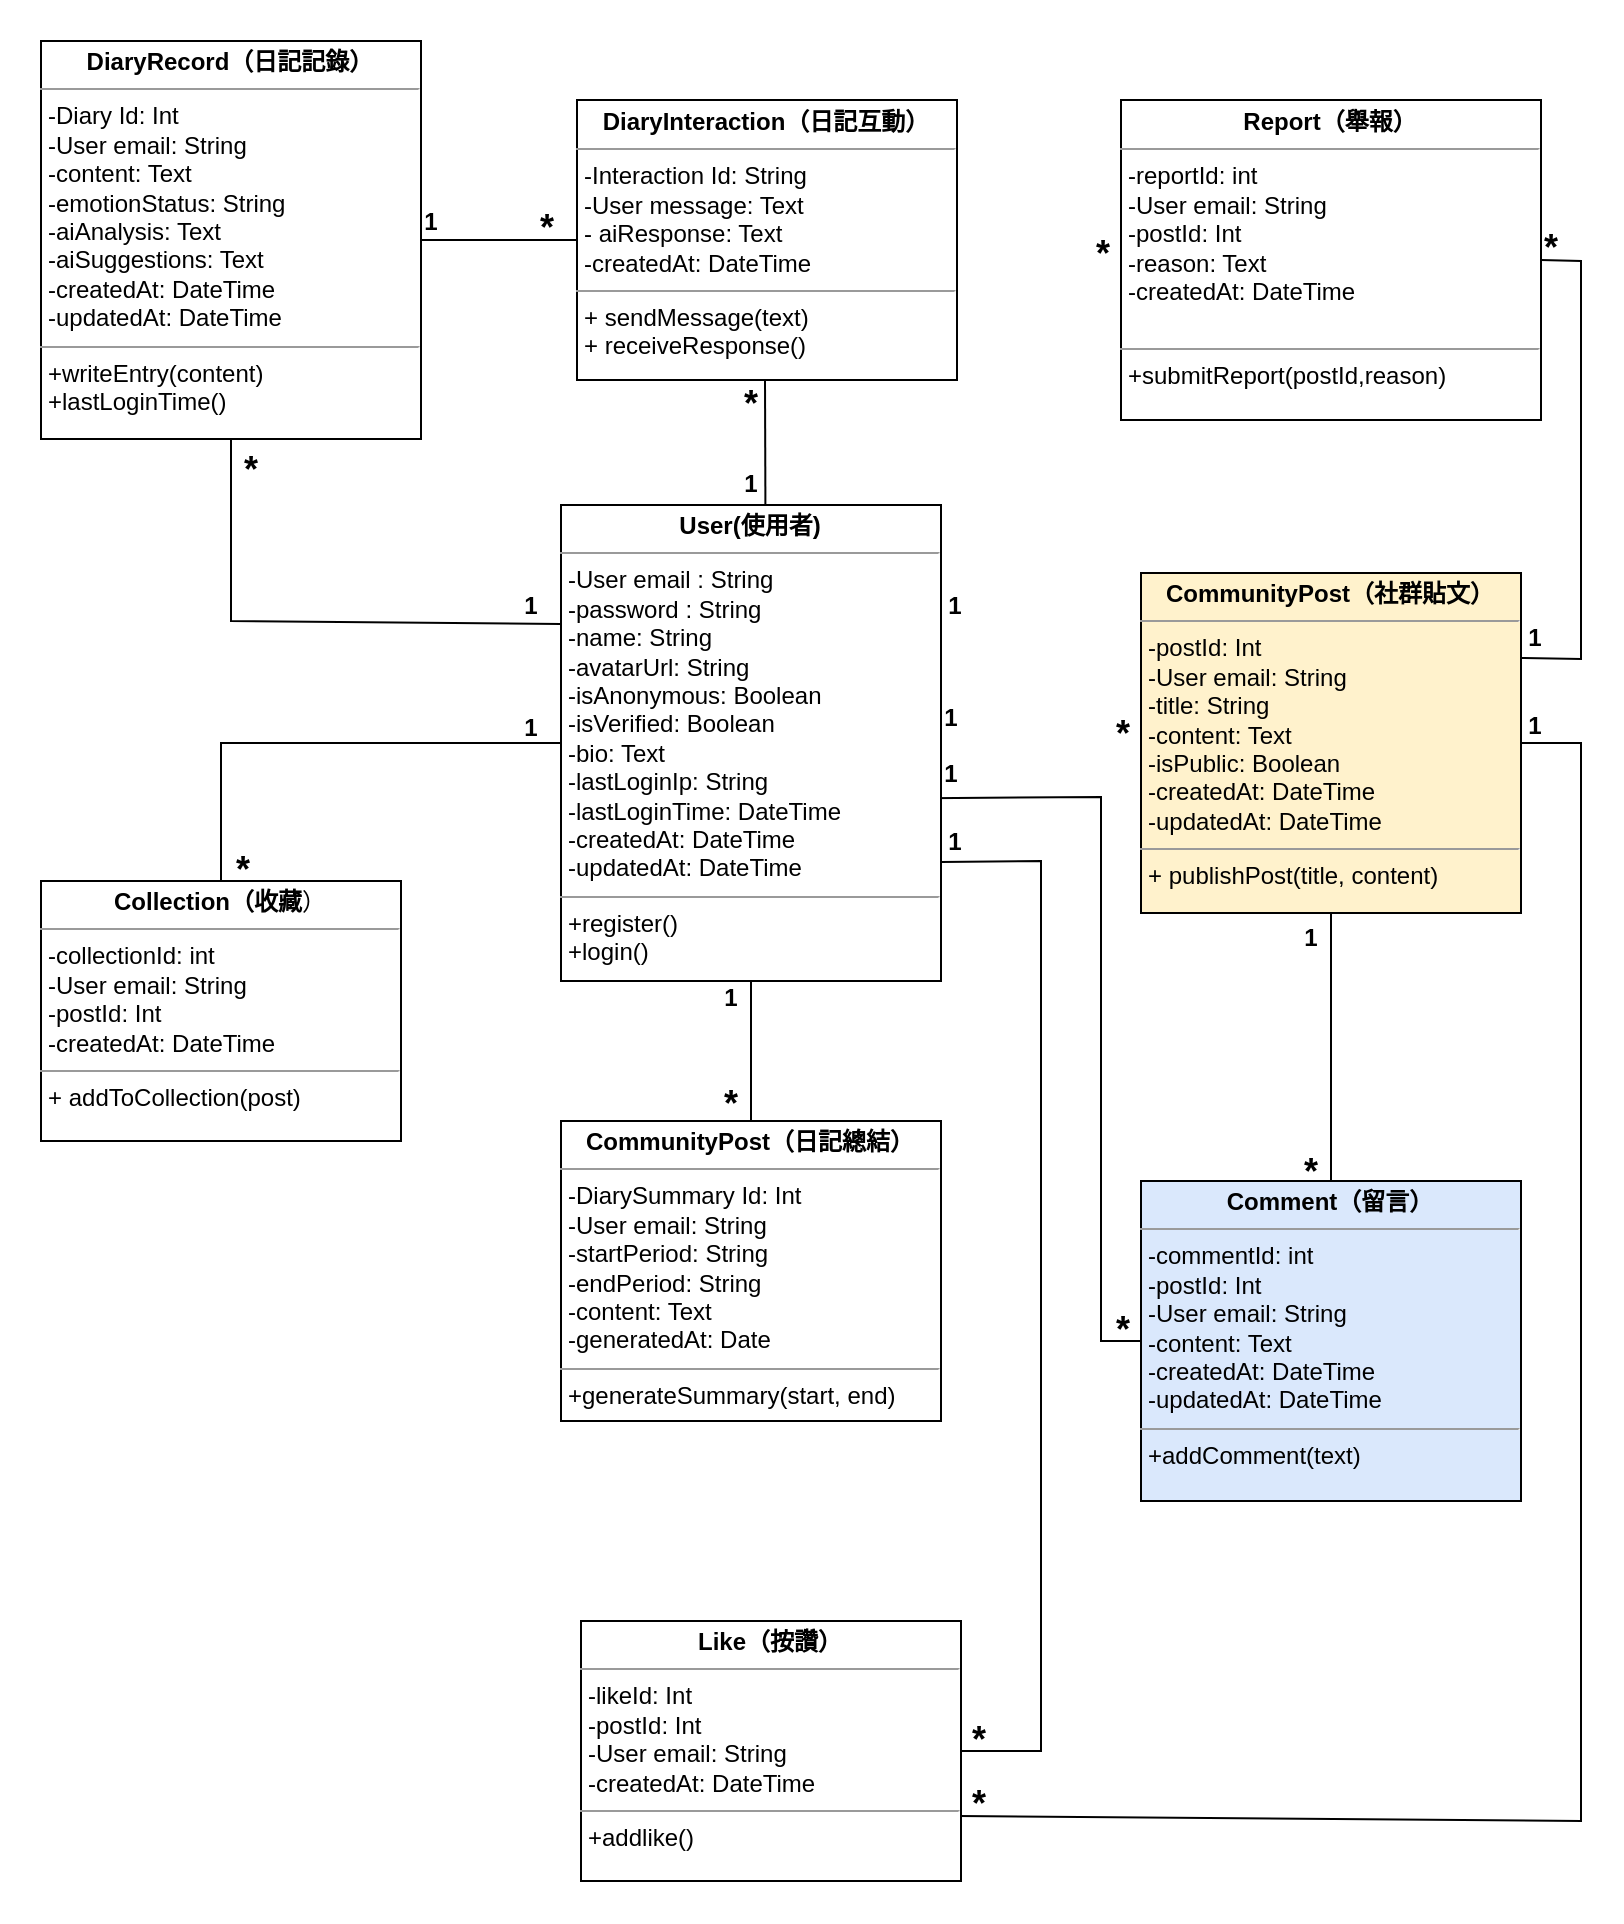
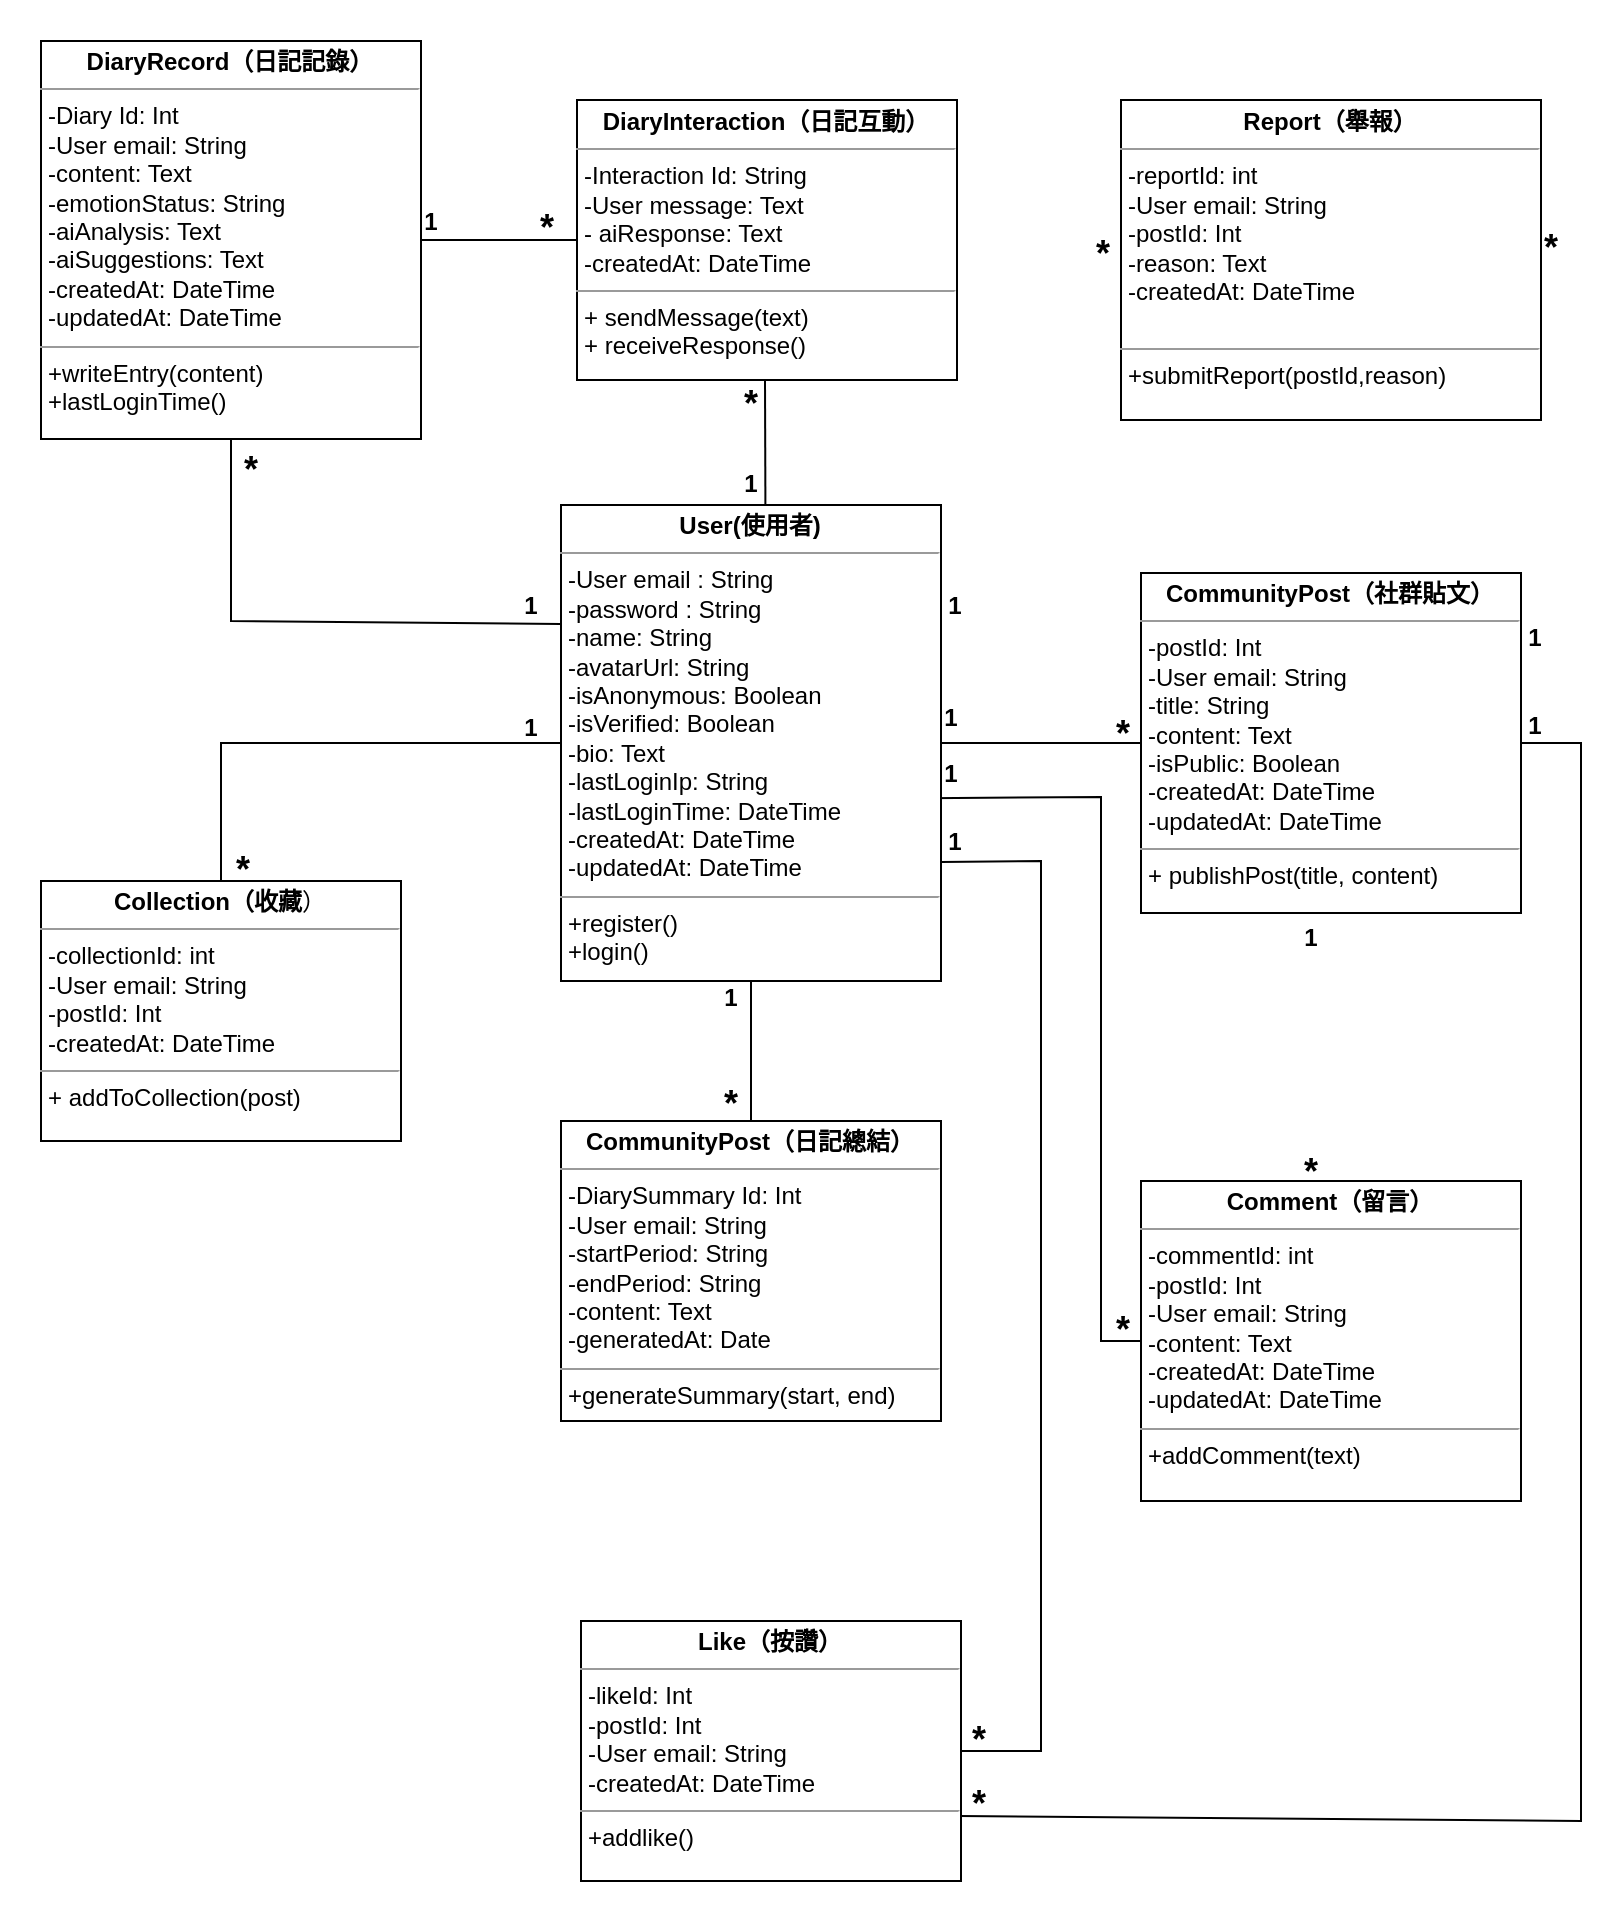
(1581, 470) -> none
none -> (1041, 743)
(1331, 743) -> (1331, 743)
(1331, 1047) -> none
(1331, 1341) -> (1331, 1341)
